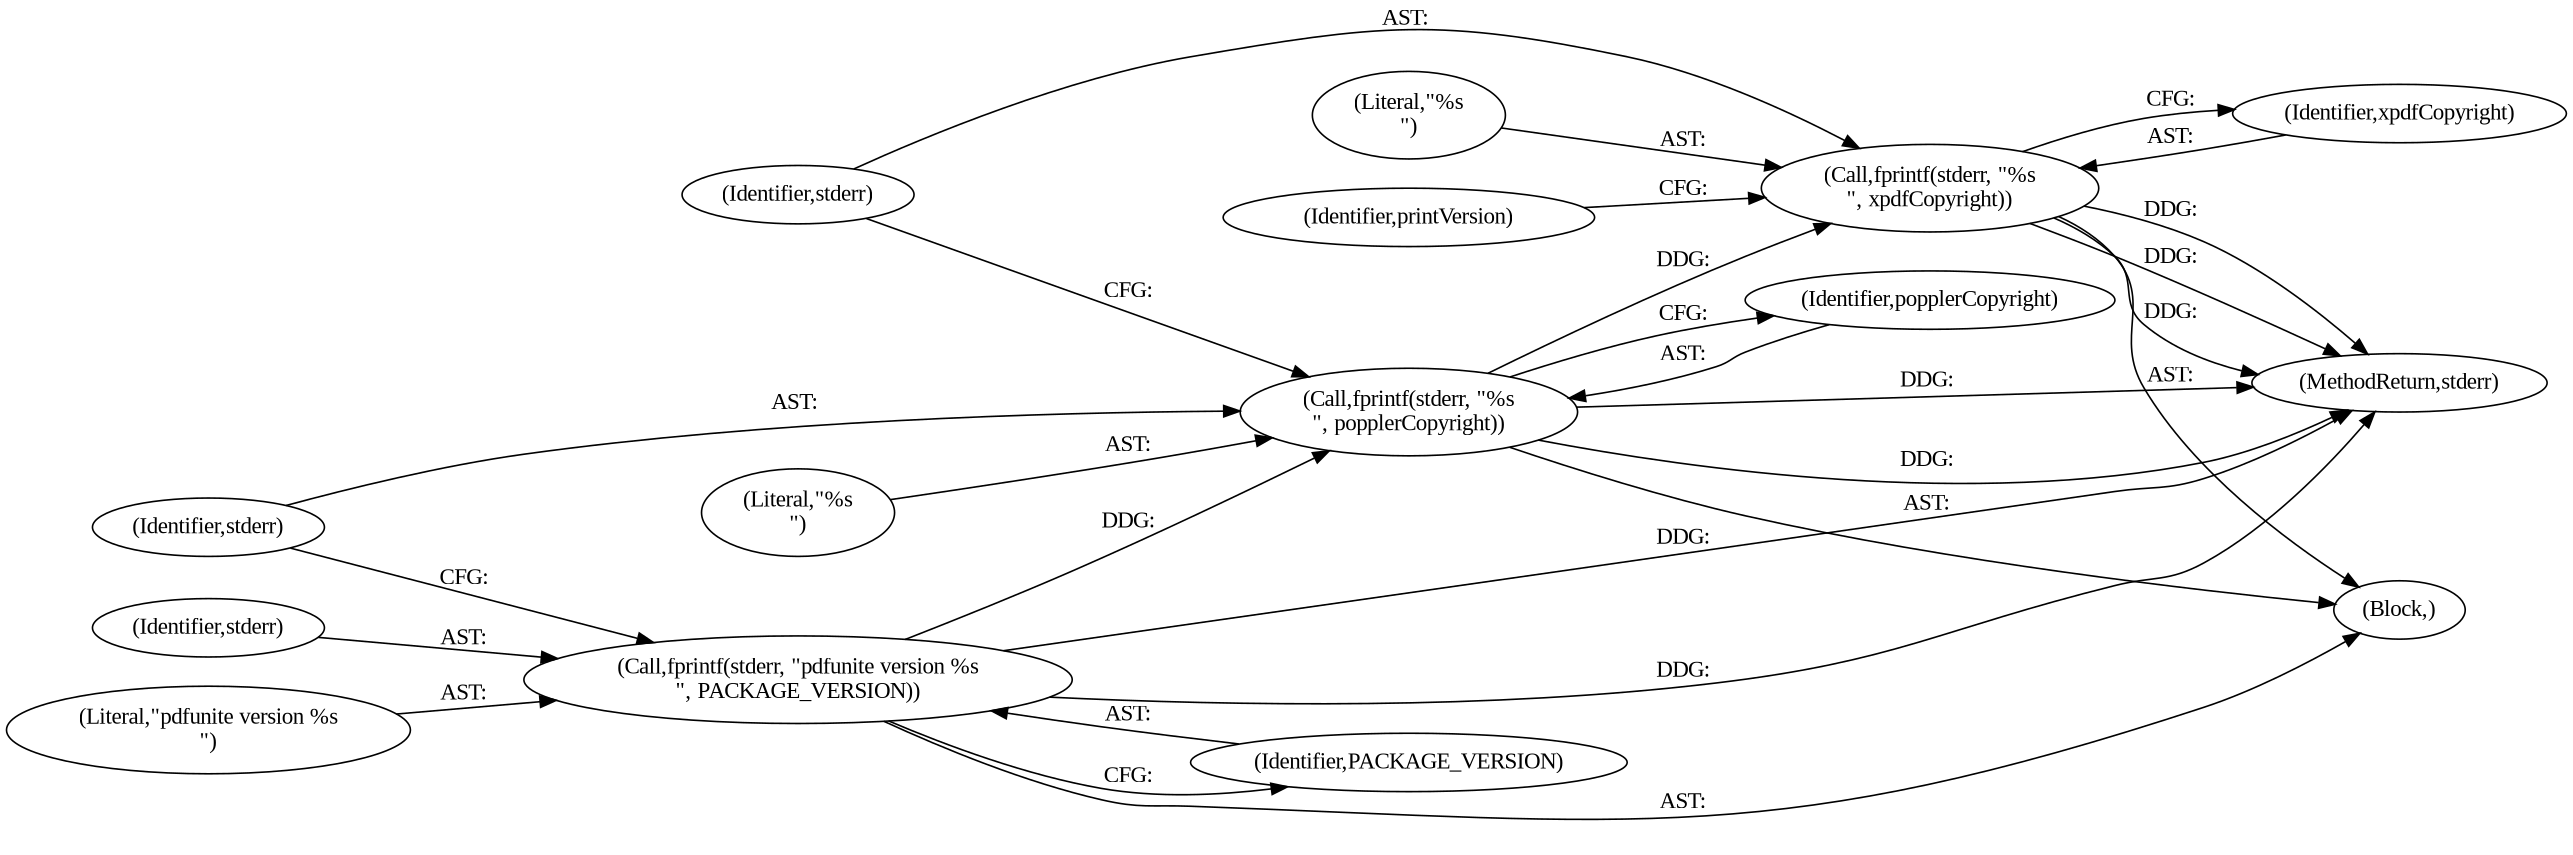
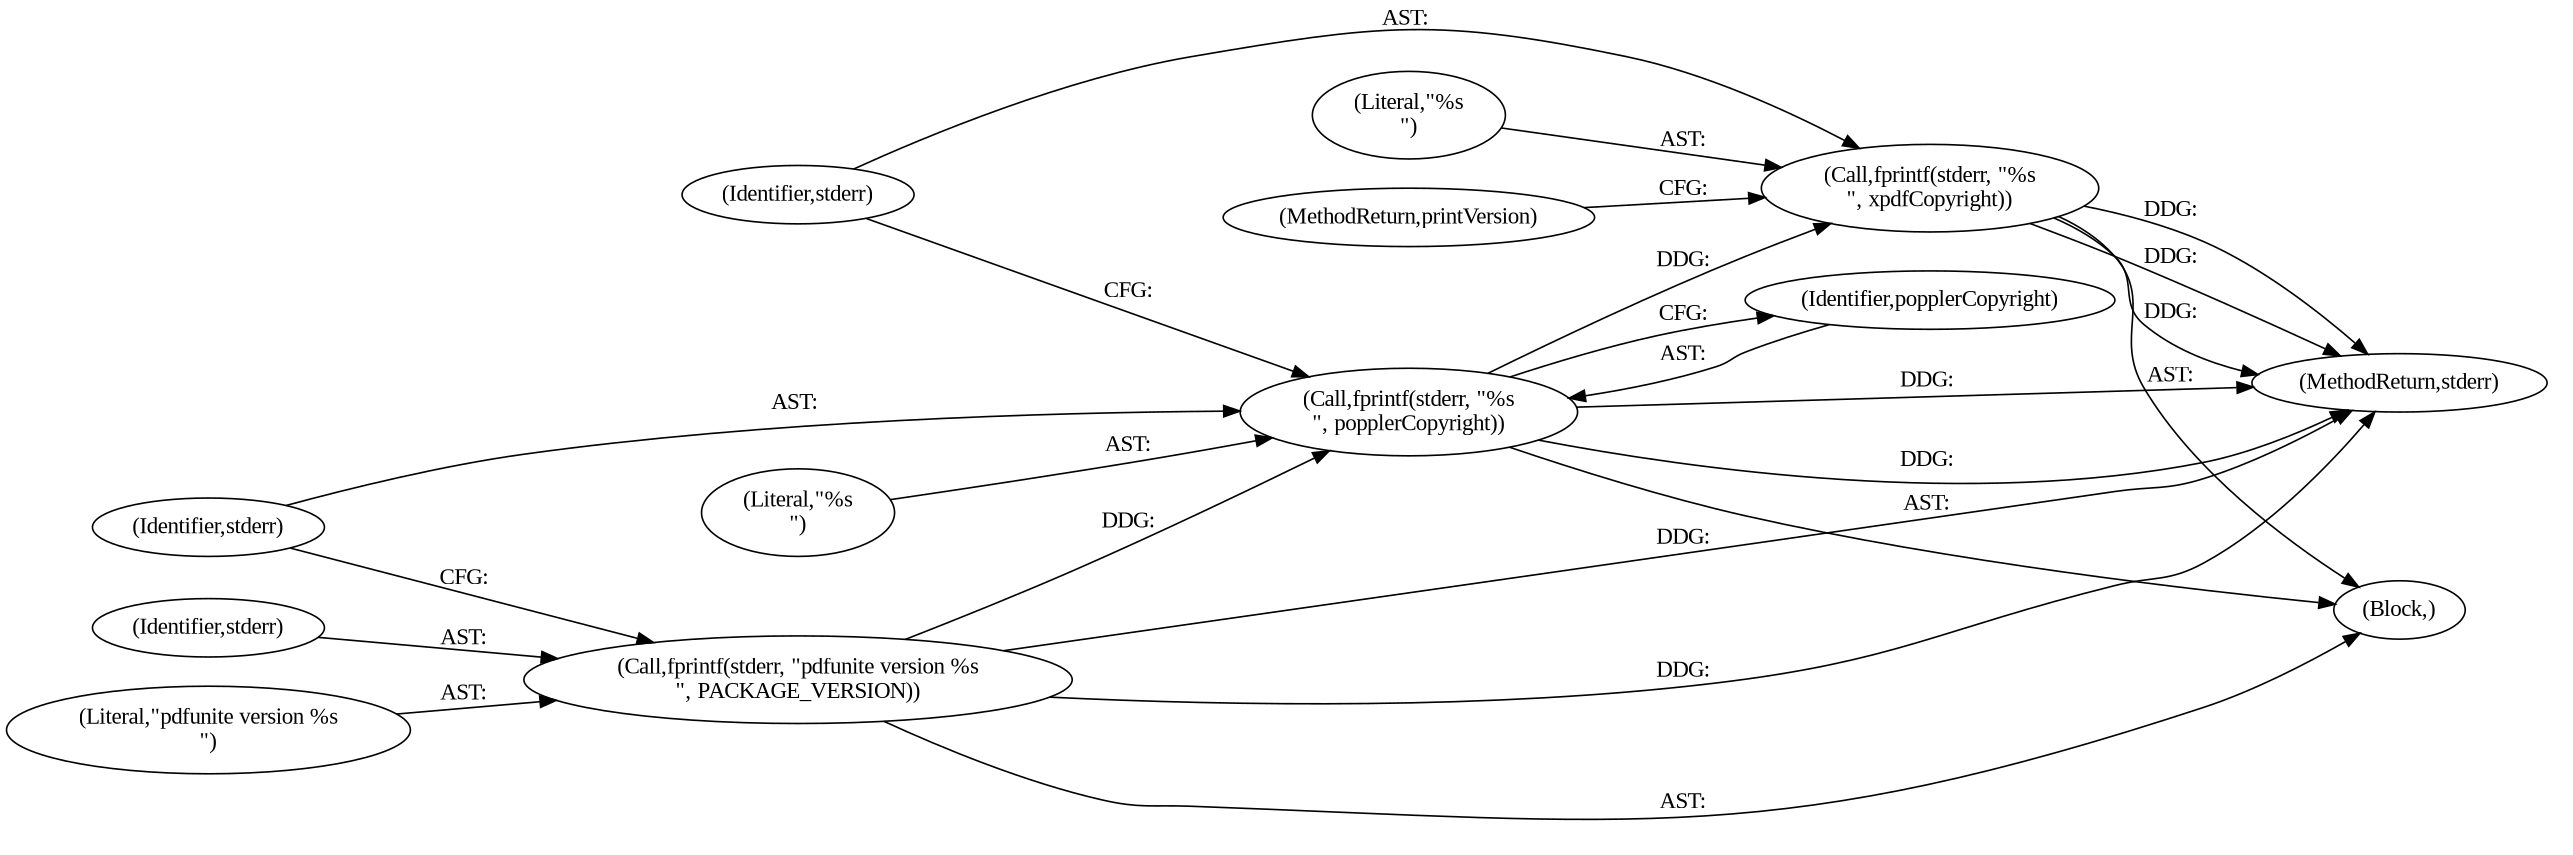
(2399, 114) -> none
(1409, 217) -> (1409, 217)
(1409, 762) -> none
